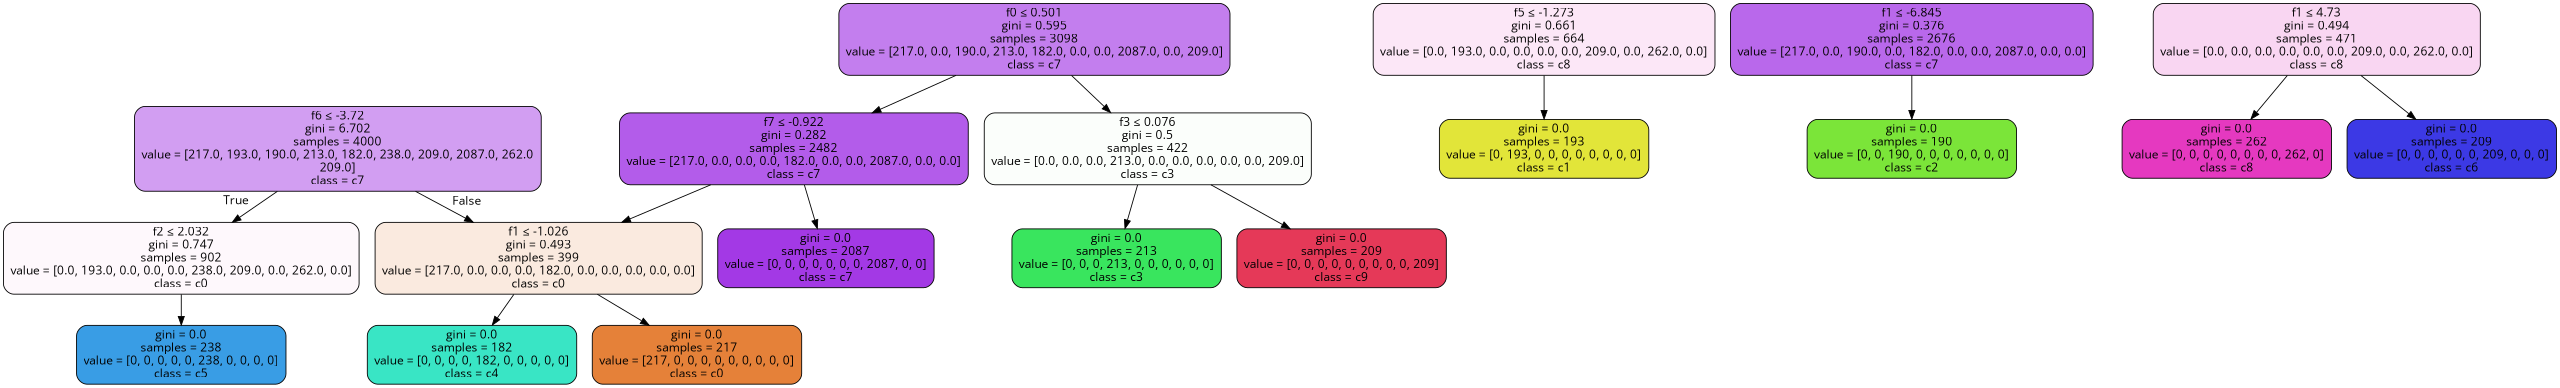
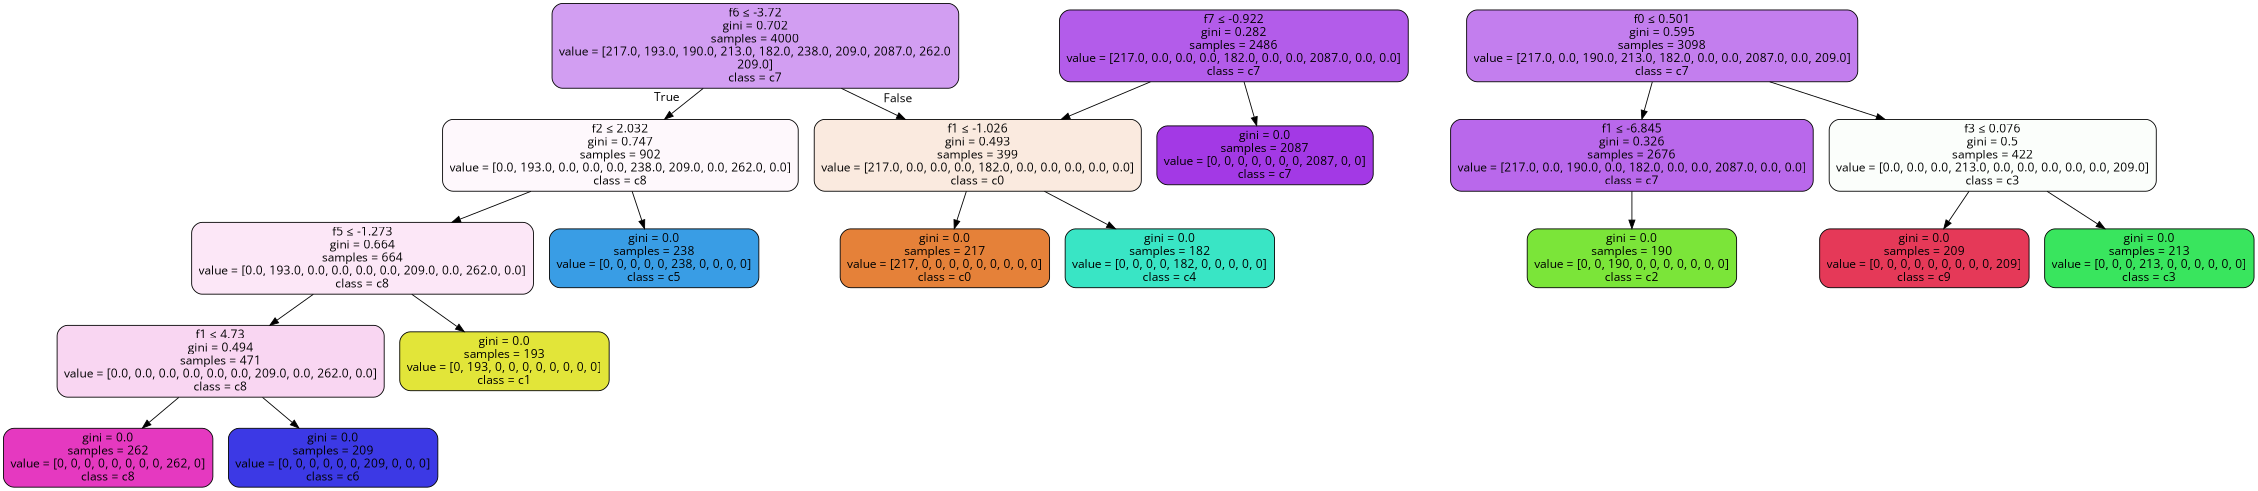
(1544, 26) -> (363, 245)
(1912, 26) -> (1632, 142)
(918, 92) -> (1648, 96)
(338, 129) -> (755, 26)
(794, 148) -> (1234, 45)
none -> (495, 205)
(181, 284) -> (620, 181)
none -> (295, 307)
